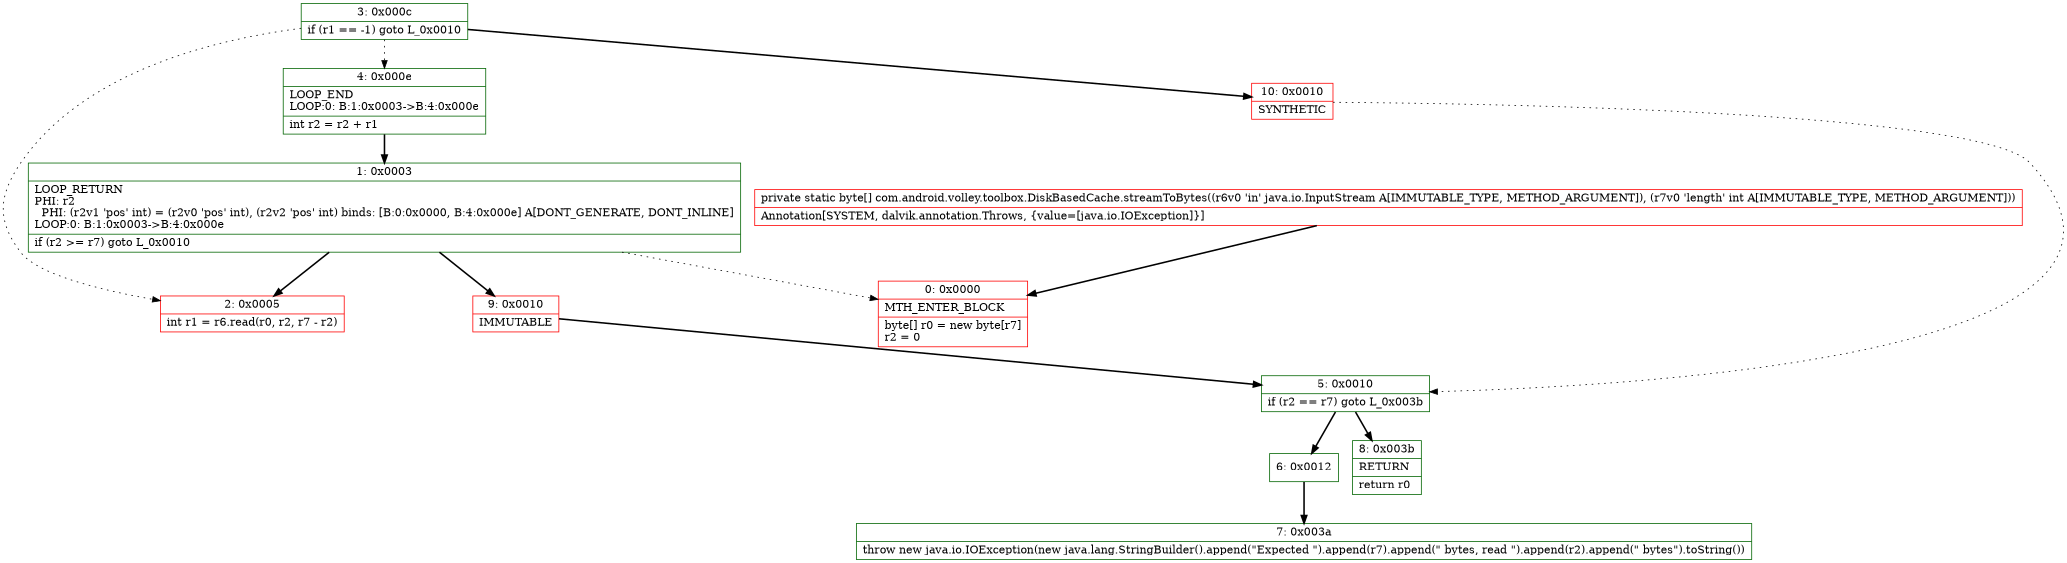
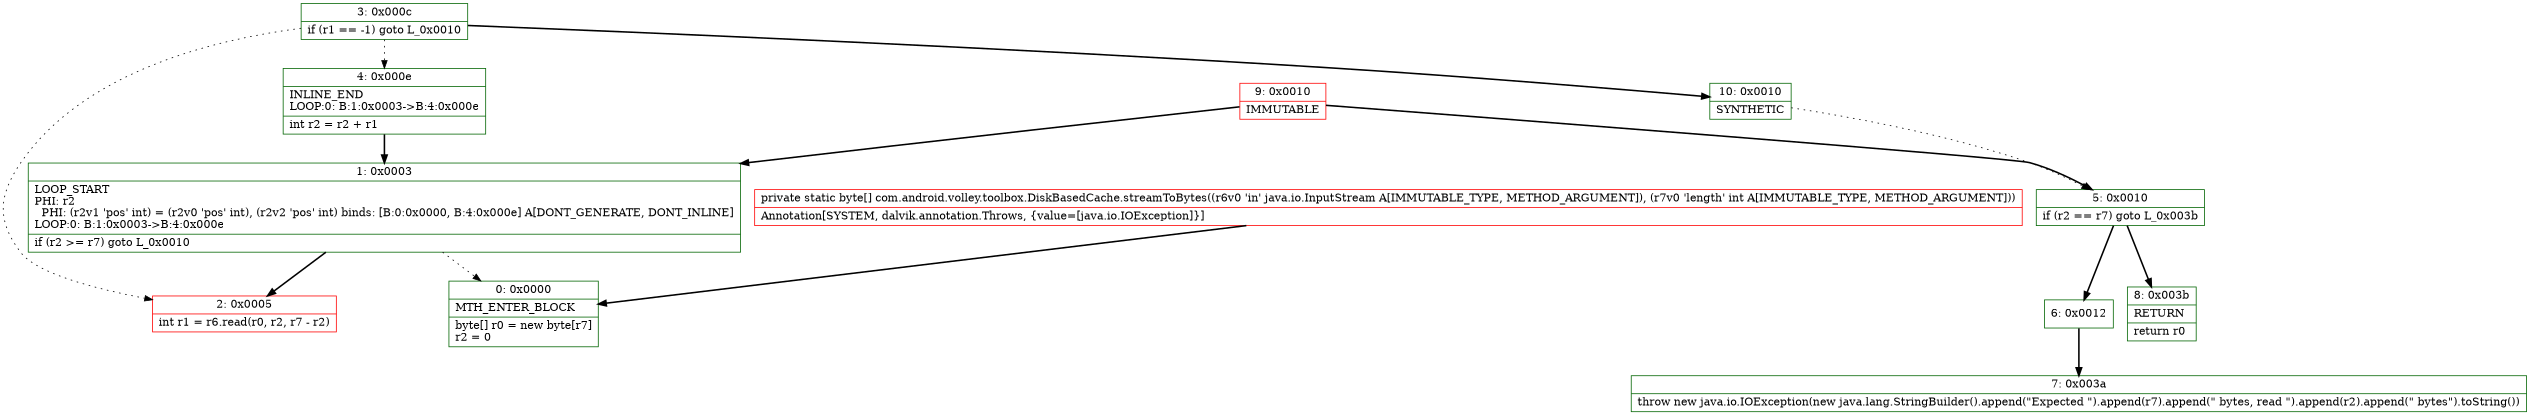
(322, 95) -> (327, 95)
(1292, 101) -> (1750, 101)
(79, 190) -> (72, 190)
(464, 272) -> (994, 134)
(953, 314) -> (524, 314)
